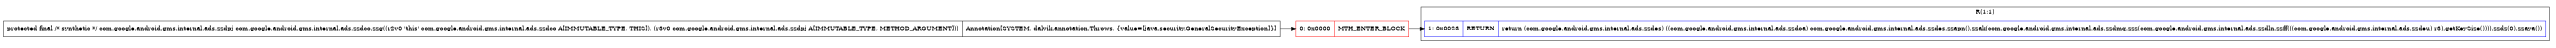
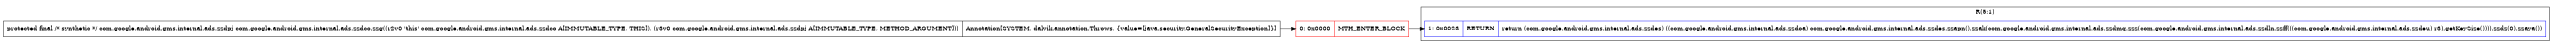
(1985, 12) -> (1985, 12)
